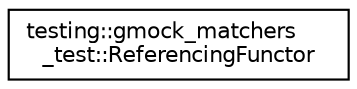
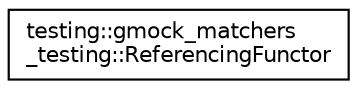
(179, 45) -> (179, 45)
